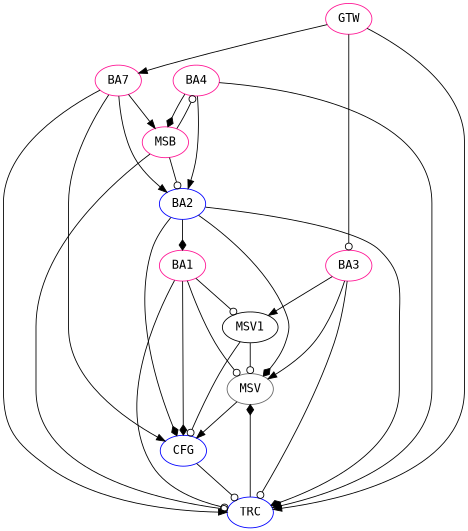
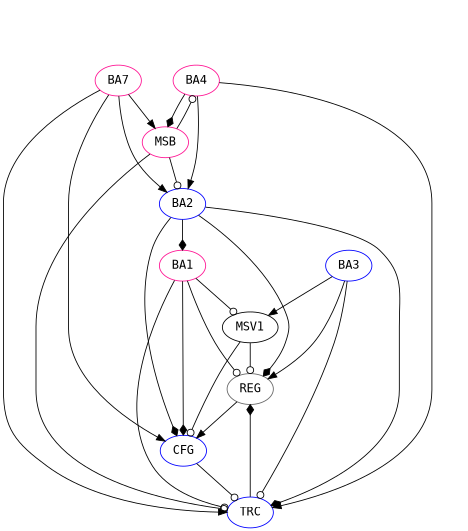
(349, 19) -> none
(349, 266) -> (349, 266)
(250, 389) -> (250, 389)
